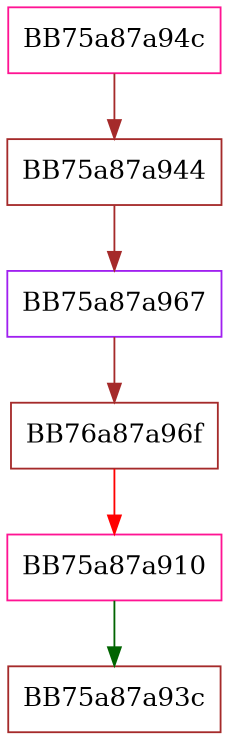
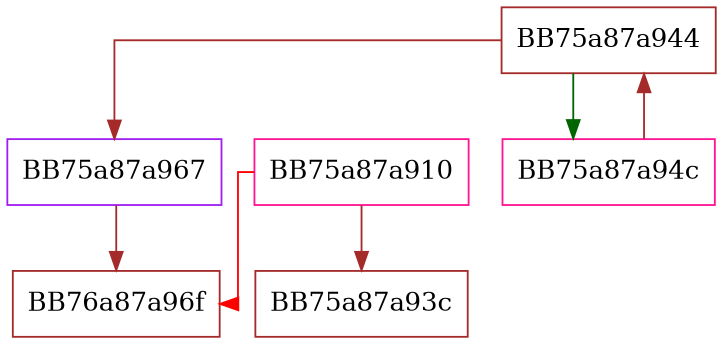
none -> (573, 97)
(114, 492) -> (238, 231)
(114, 624) -> (362, 229)
